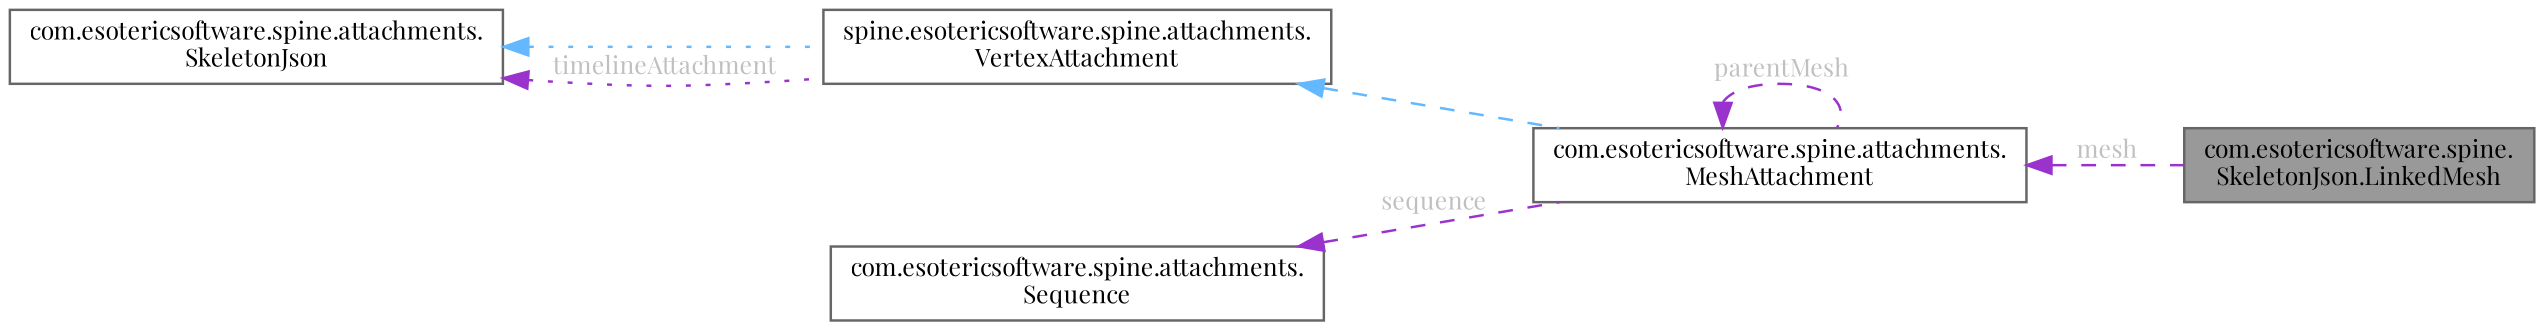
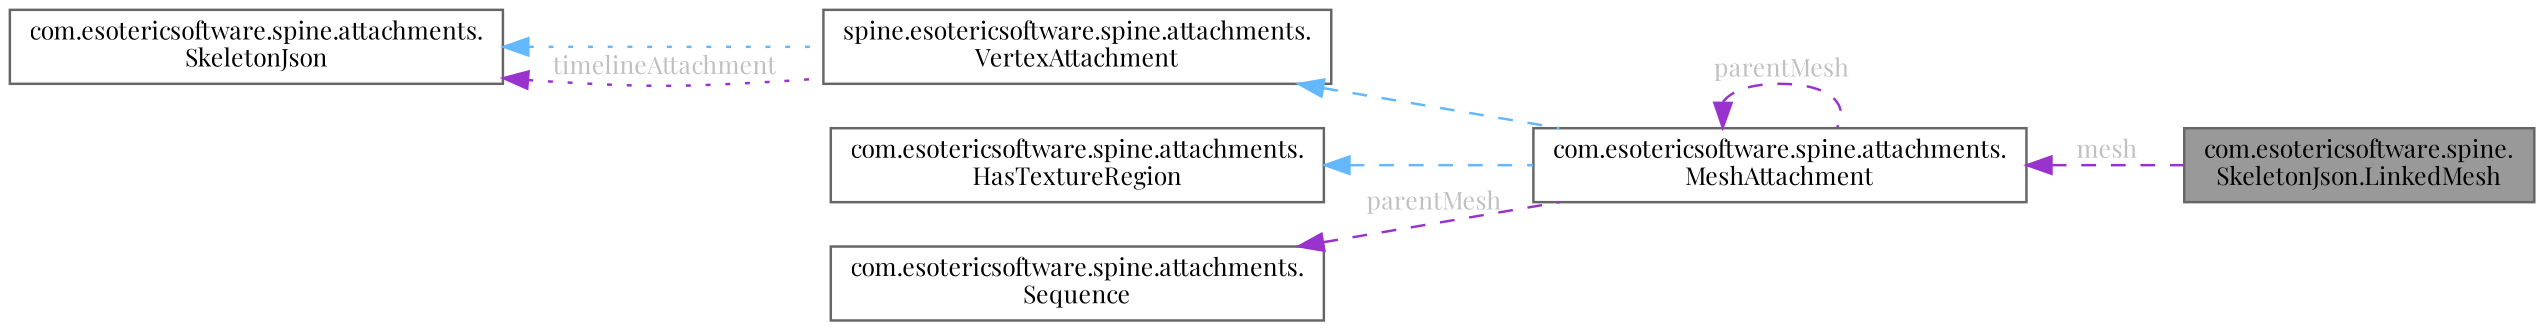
none -> (1077, 165)
(1432, 203) -> (1432, 203)
